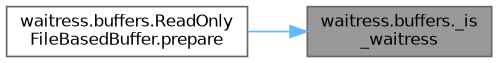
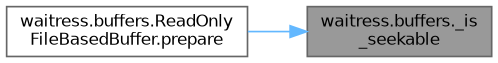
(399, 32) -> (399, 32)
